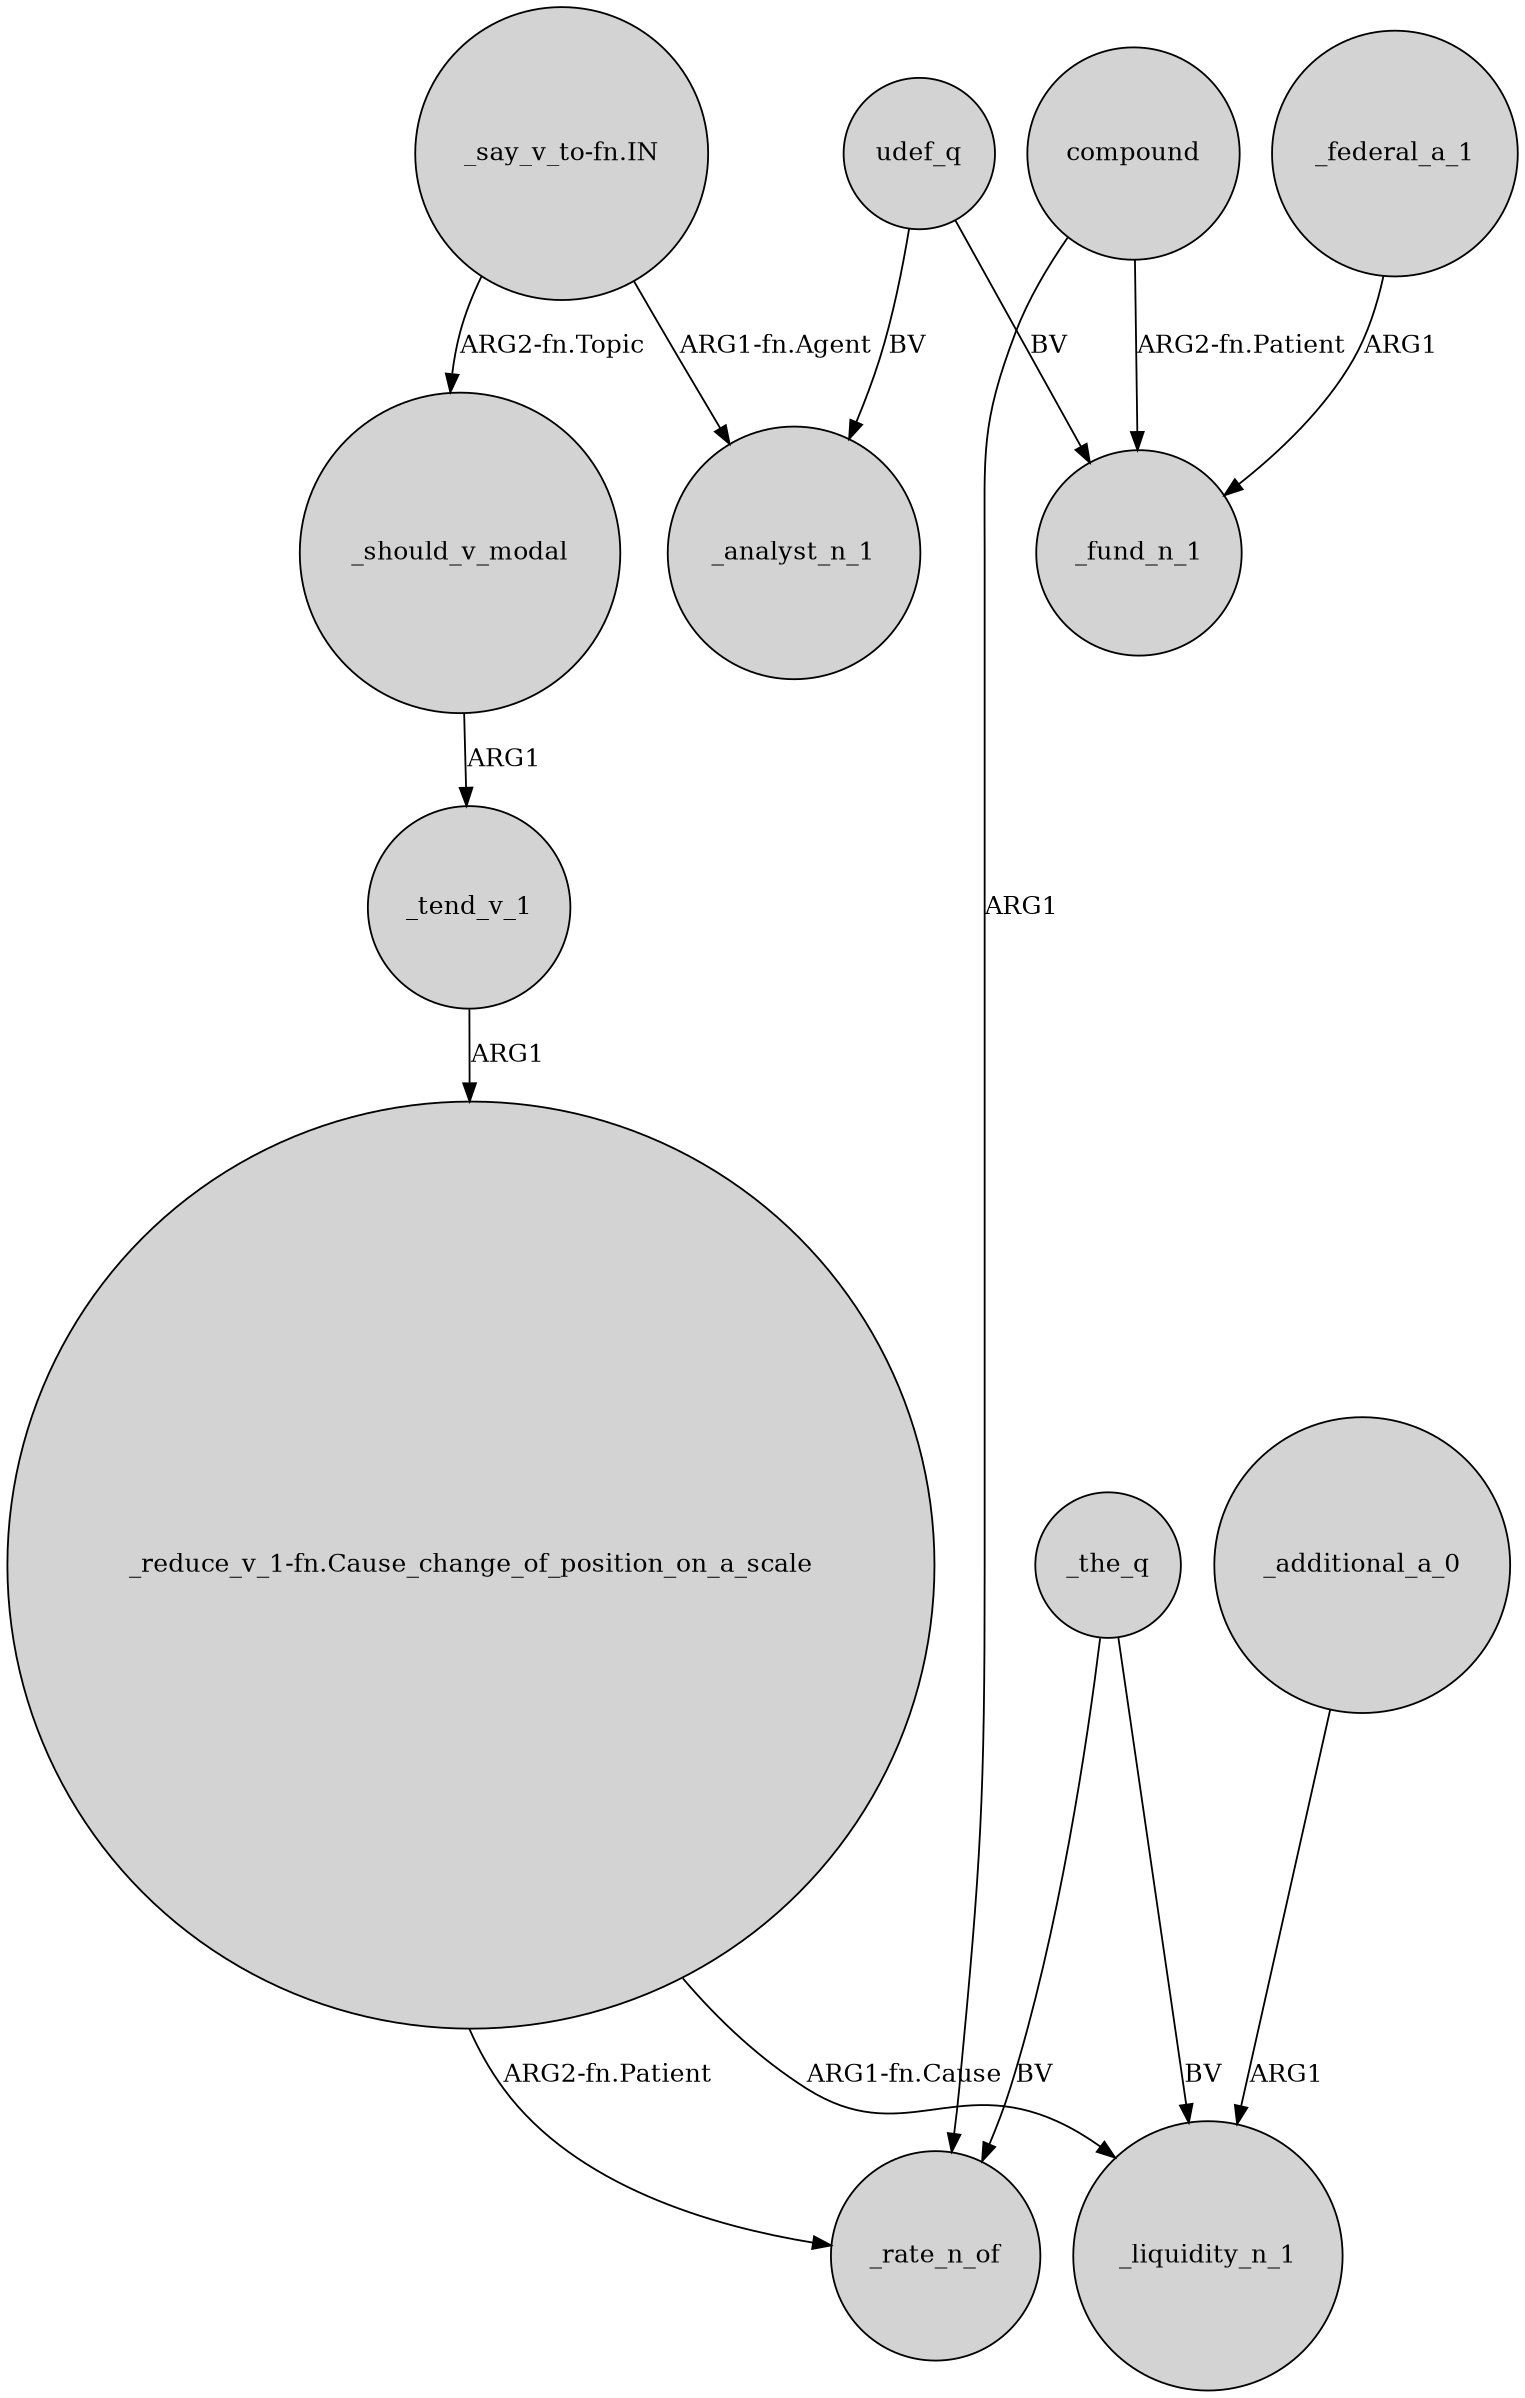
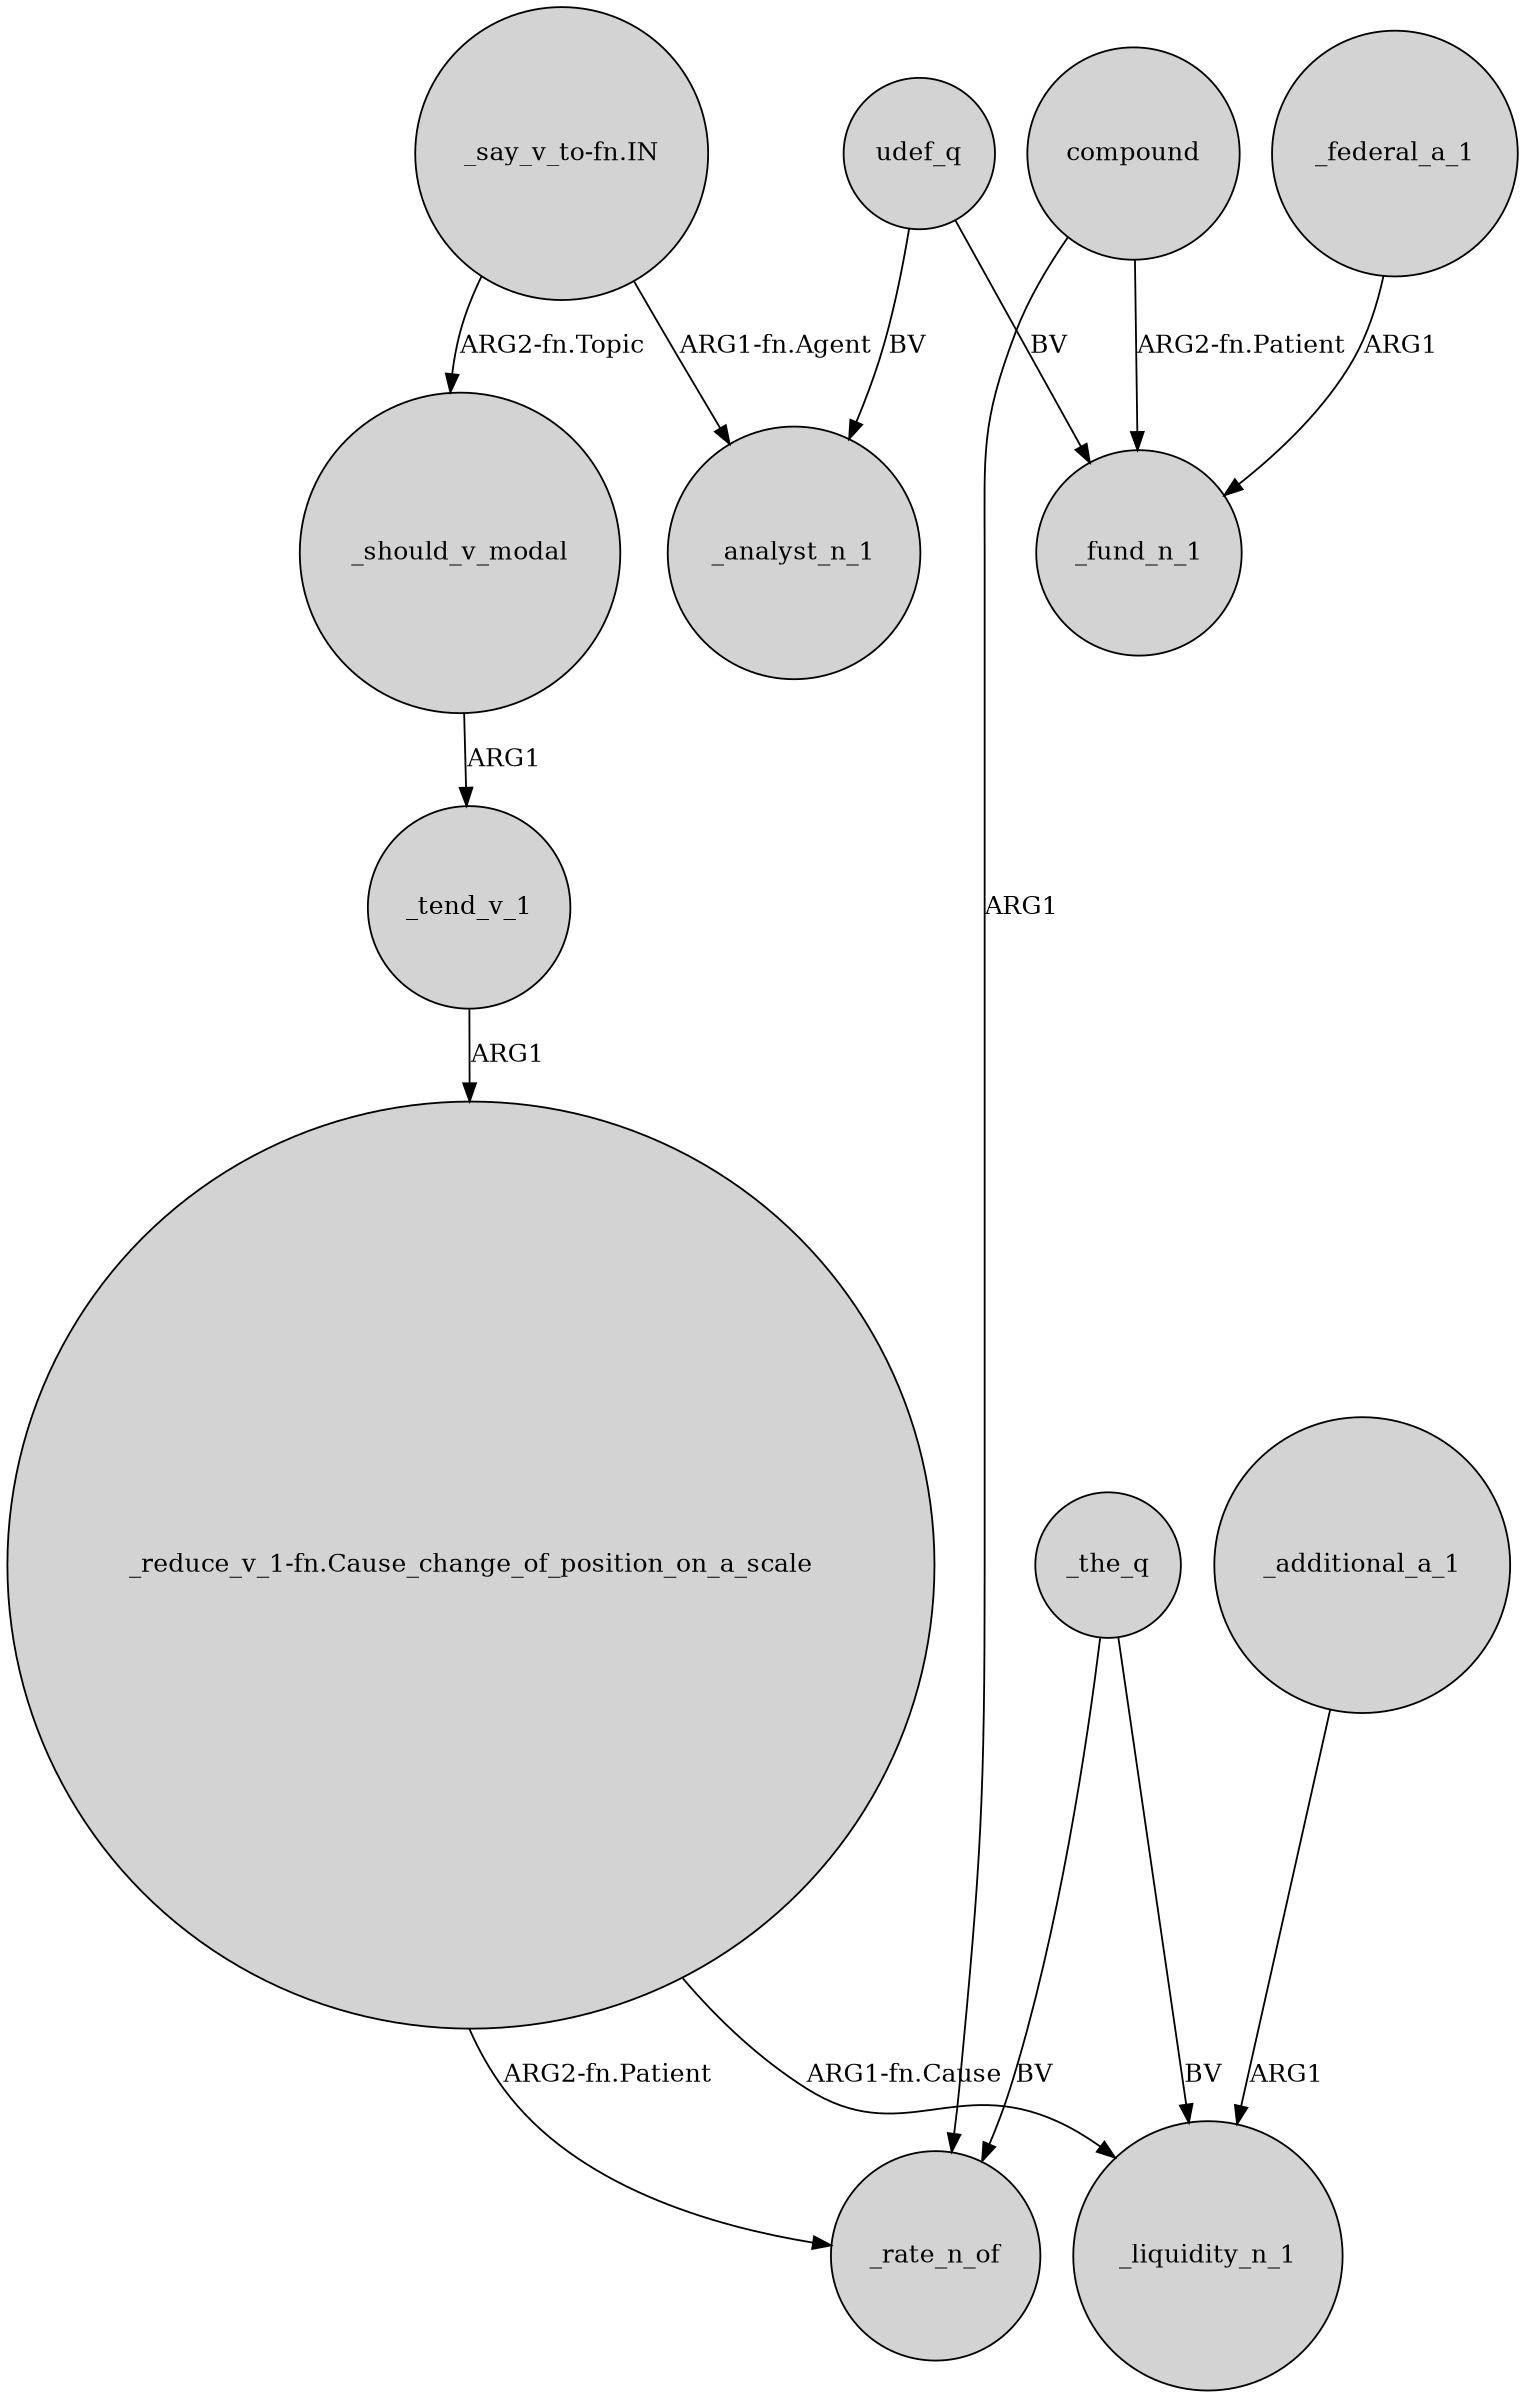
(1362, 1565) -> (1362, 1565)
